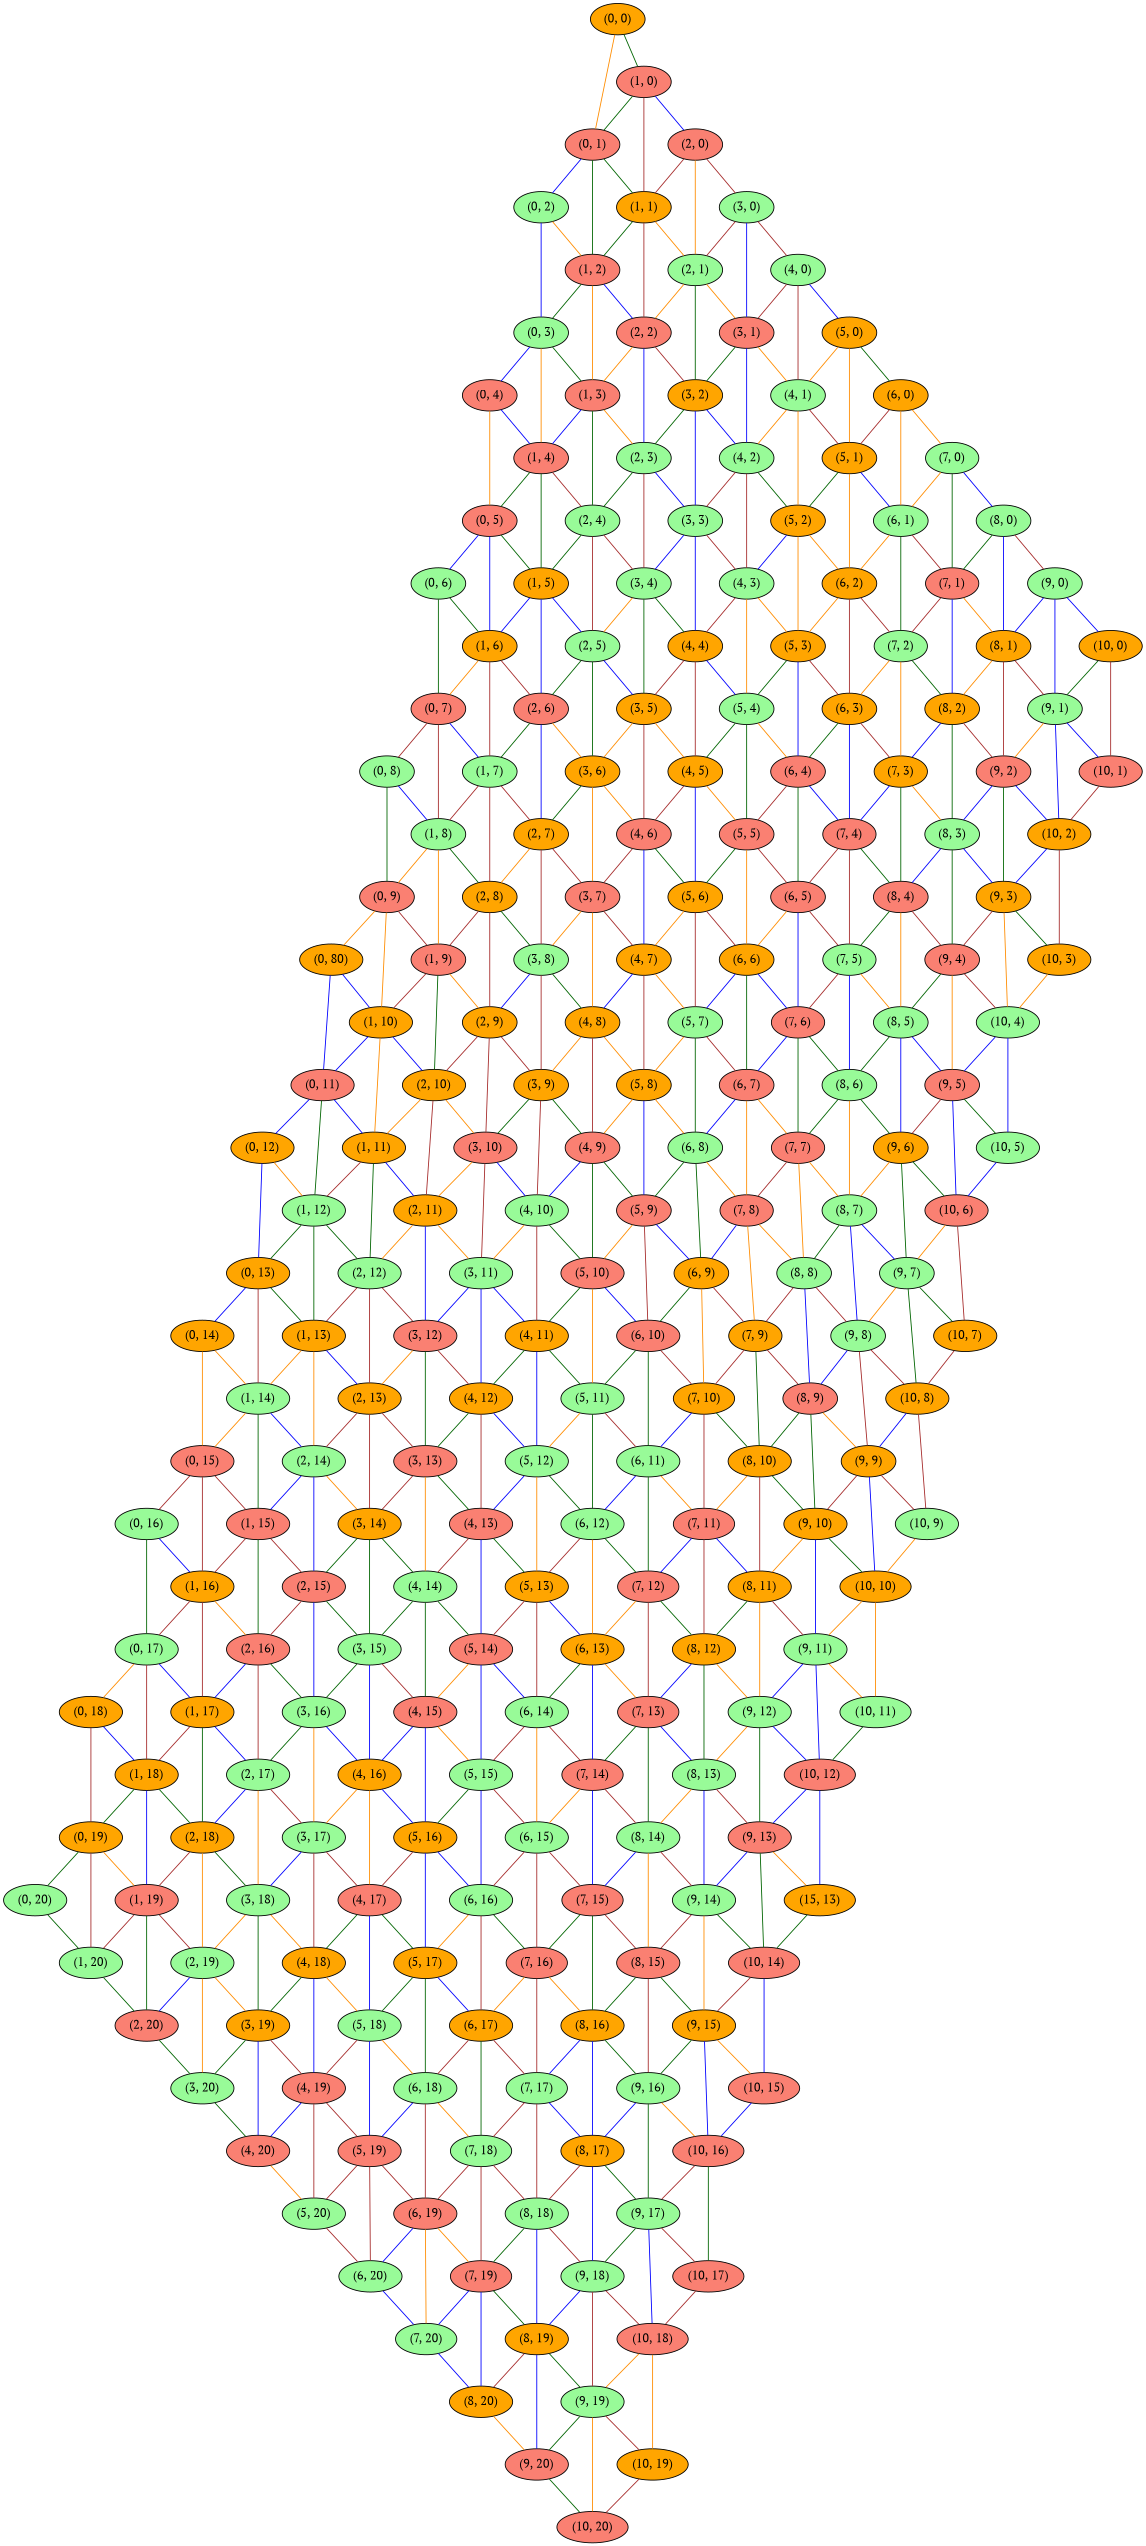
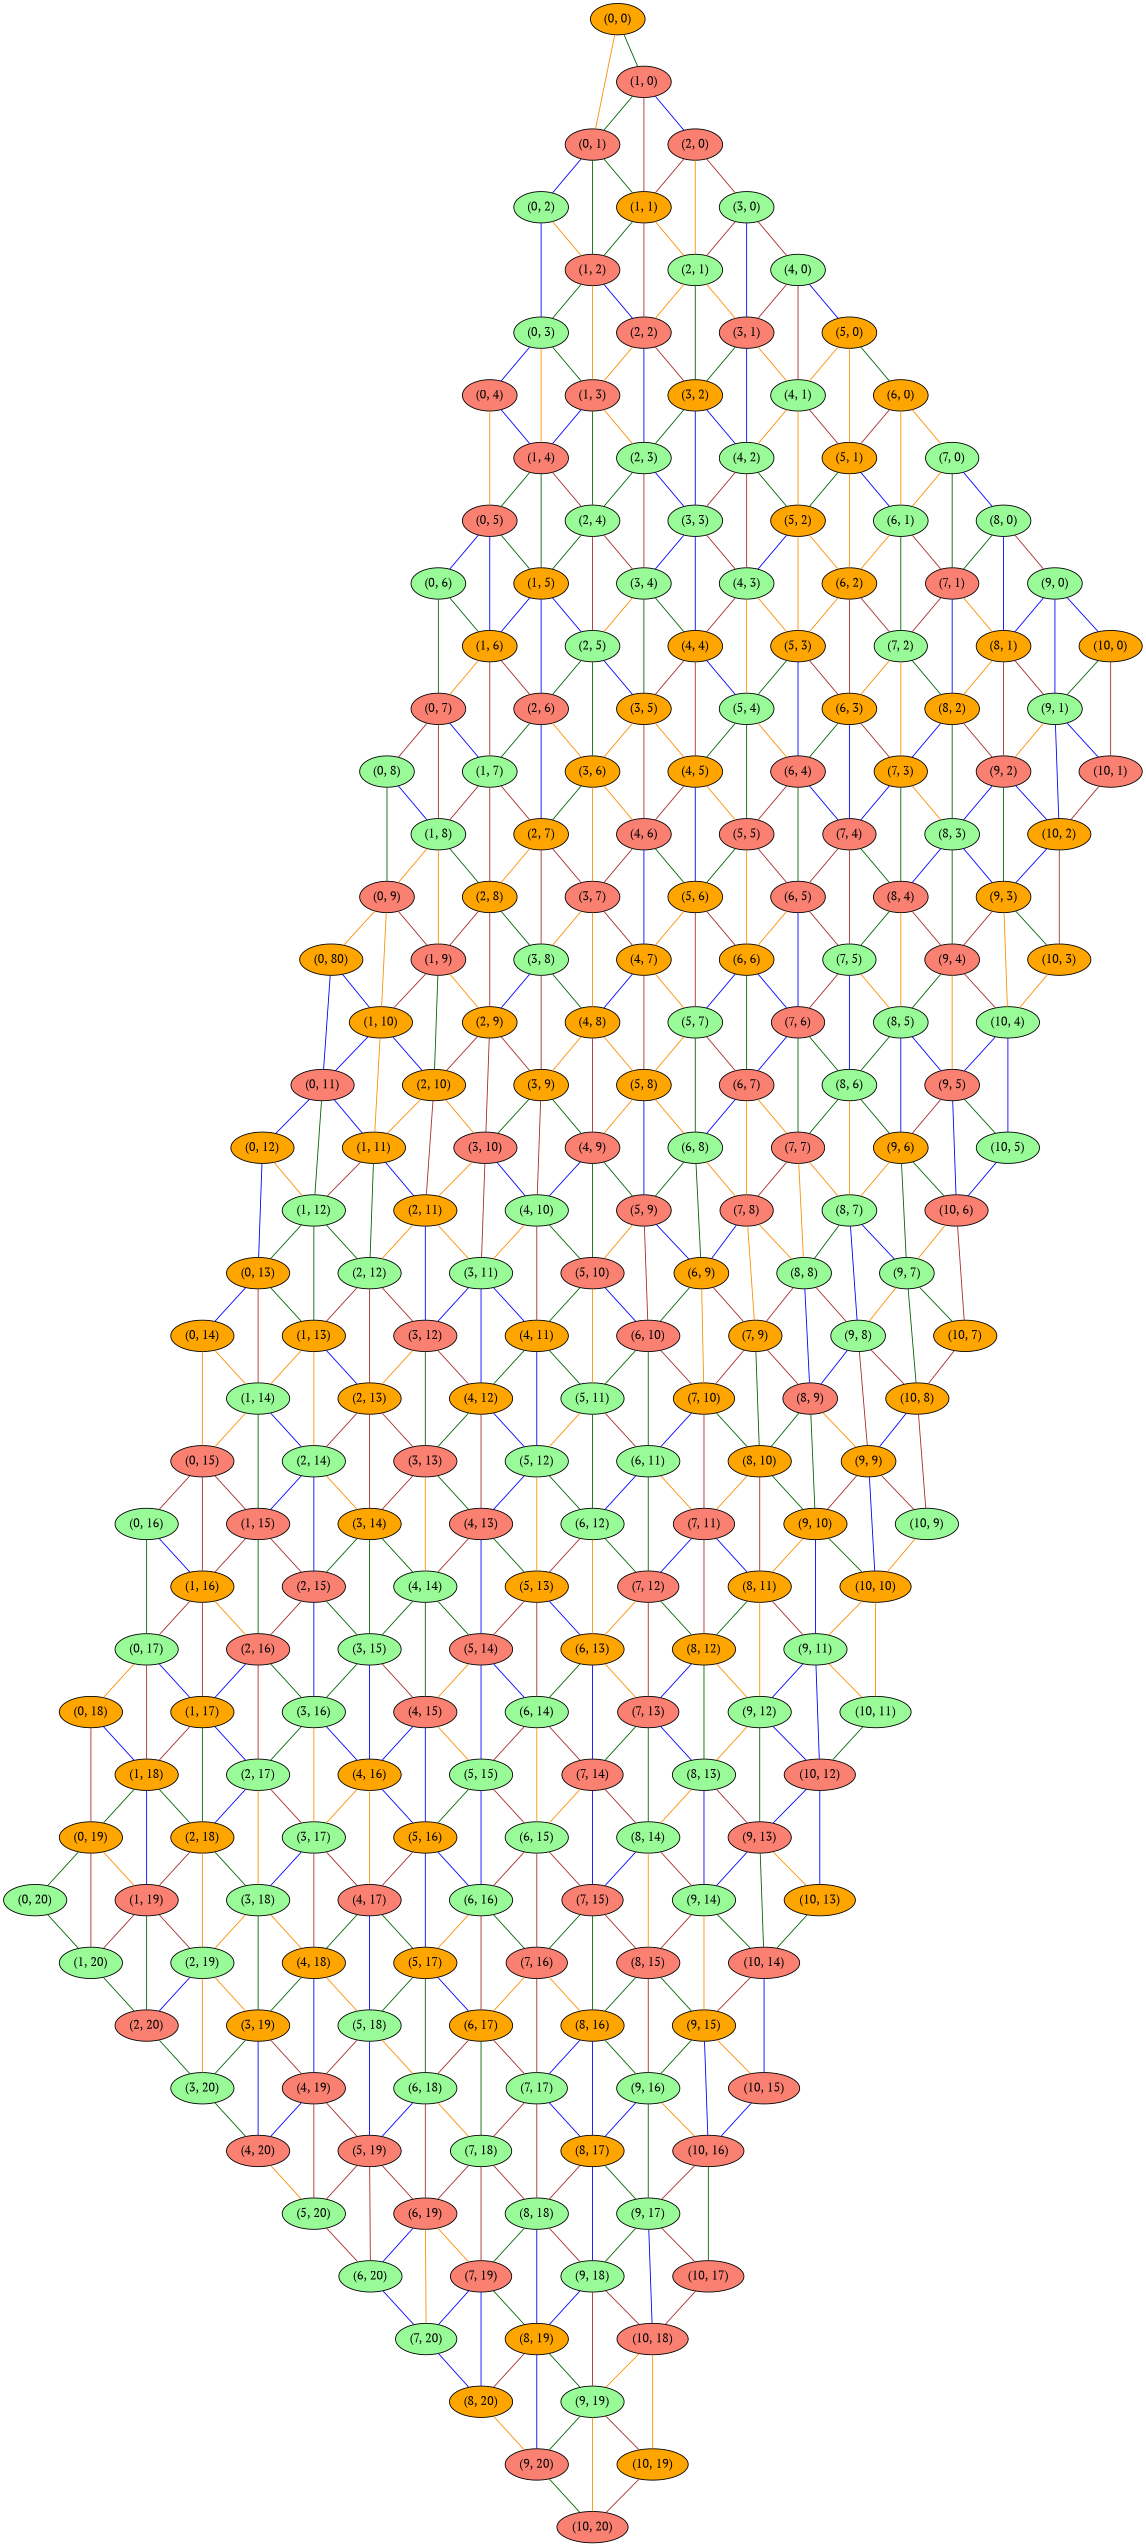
(820, 1900) -> (820, 1900)
